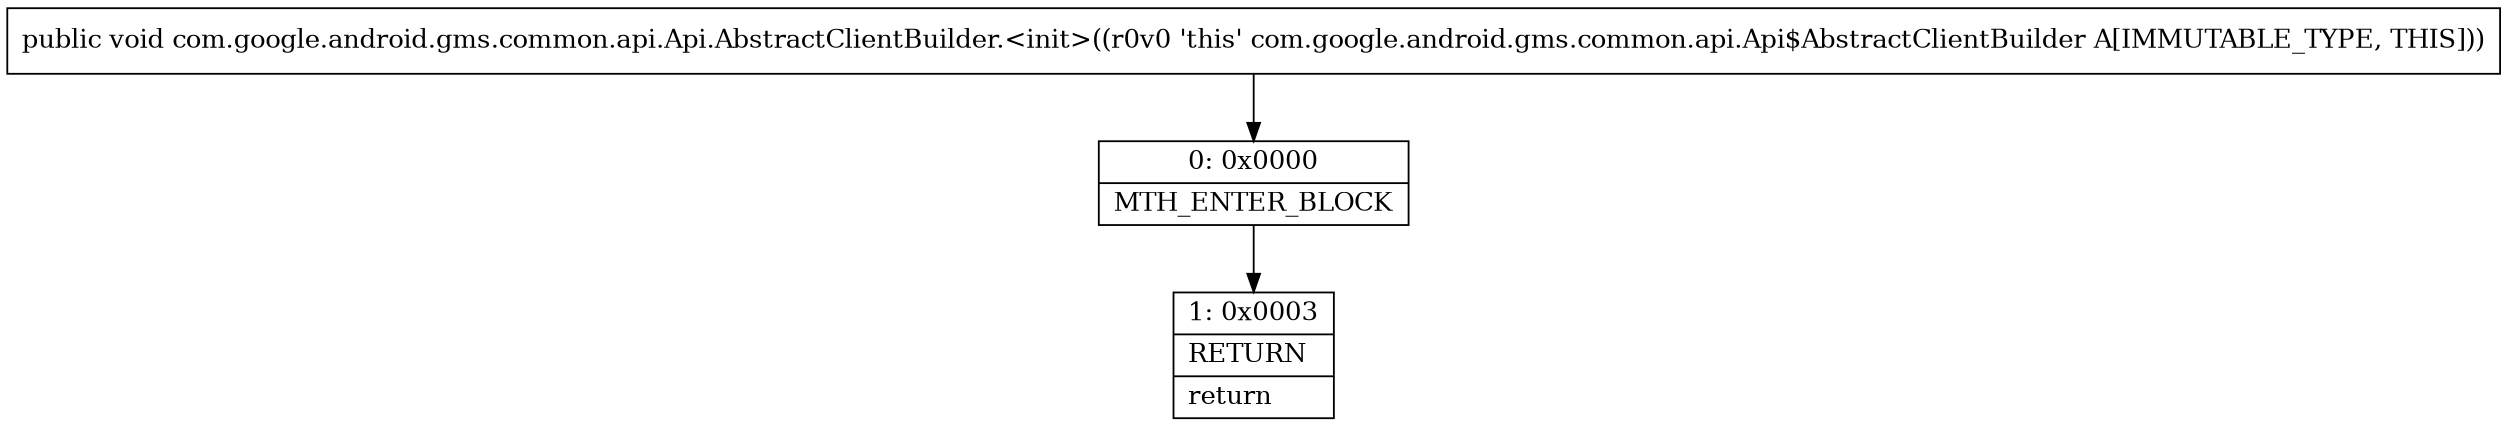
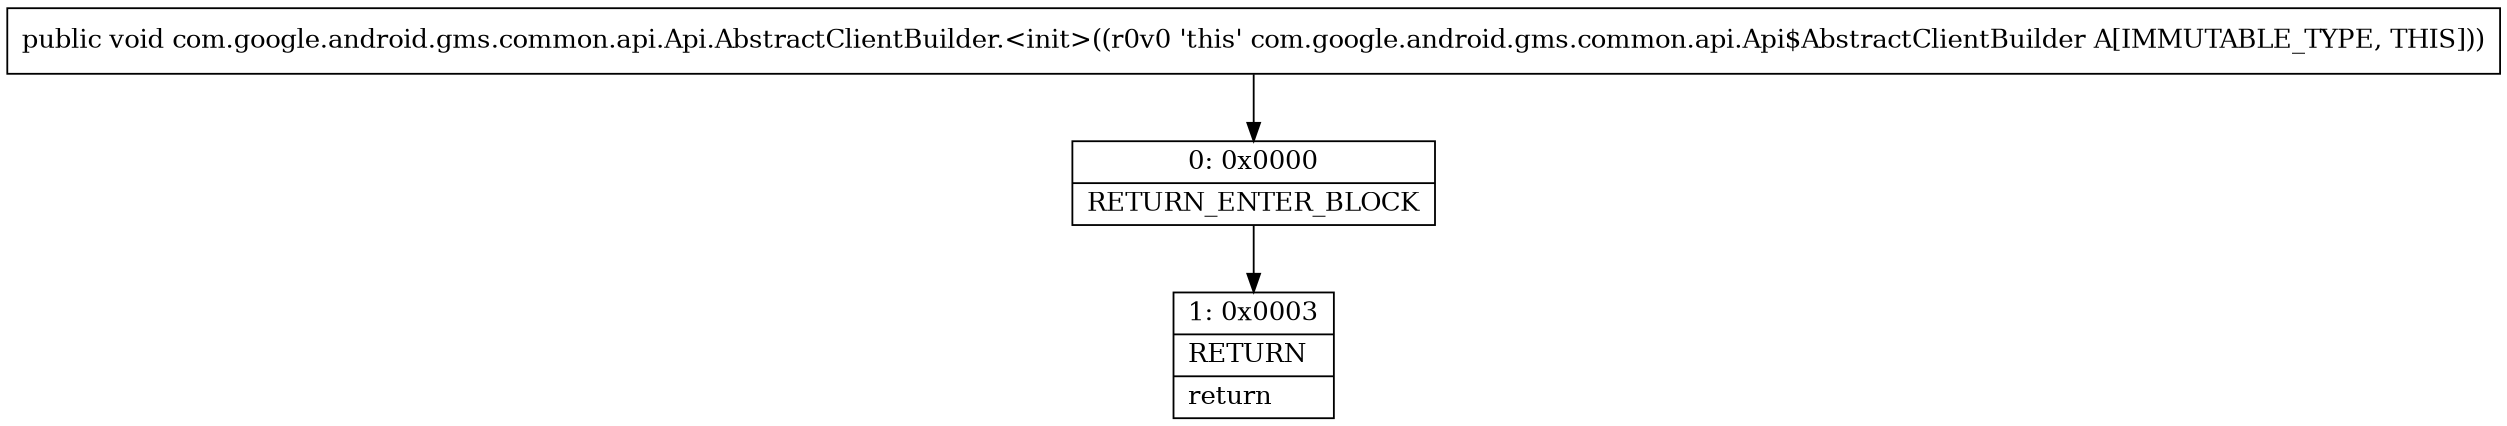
(1254, 203) -> (1254, 203)
